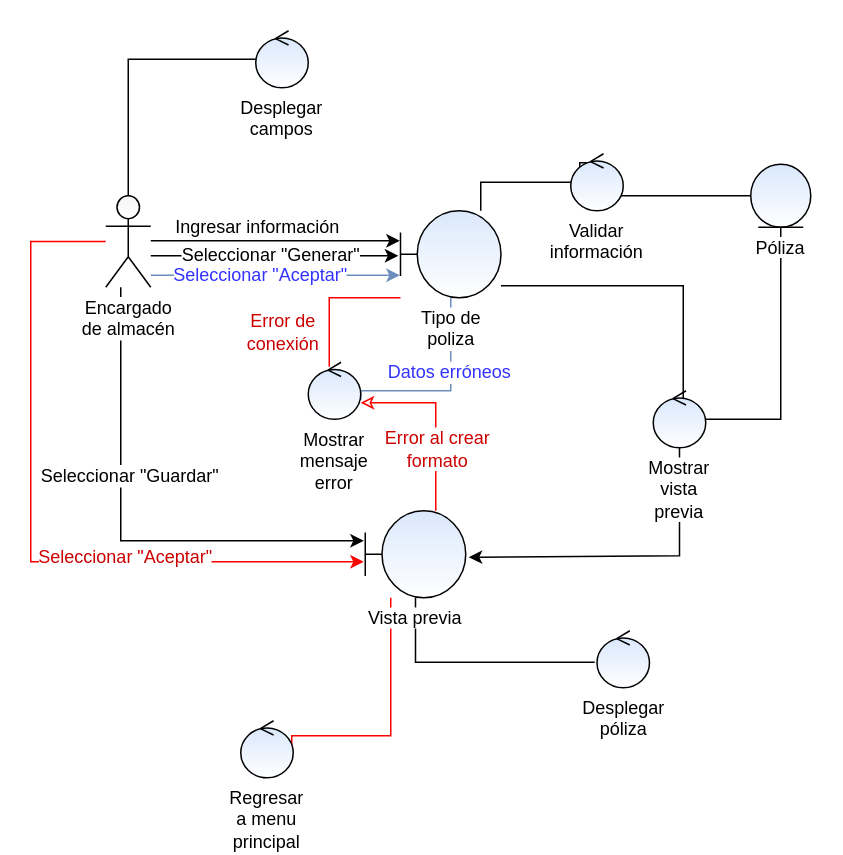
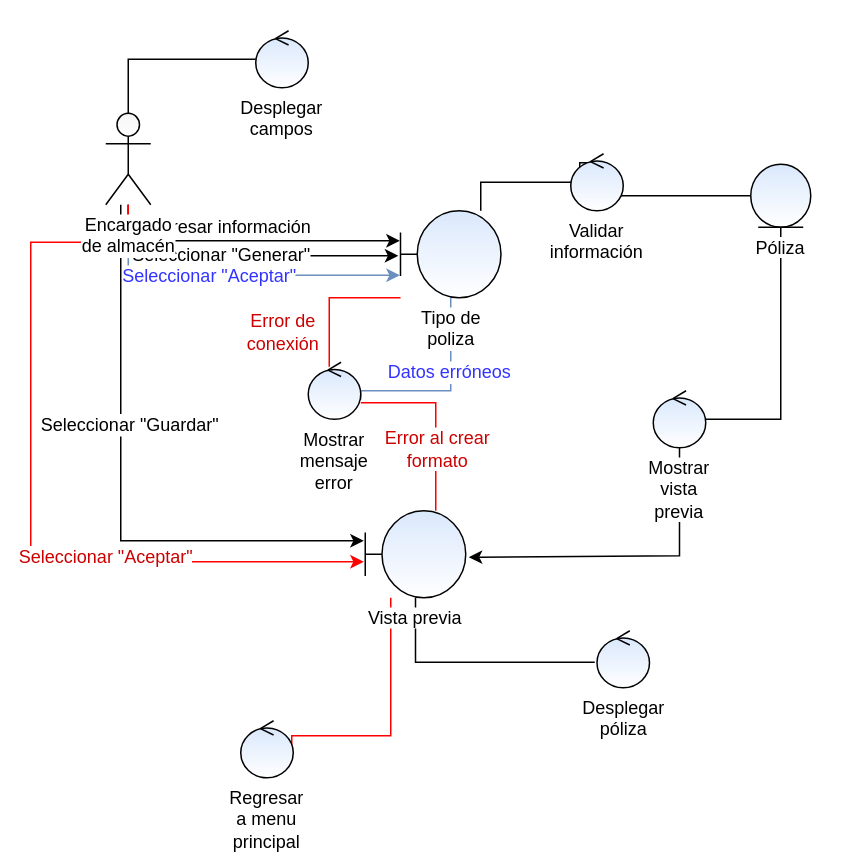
(128, 242) -> (128, 159)
(648, 286) -> none
(372, 403) -> (367, 403)
